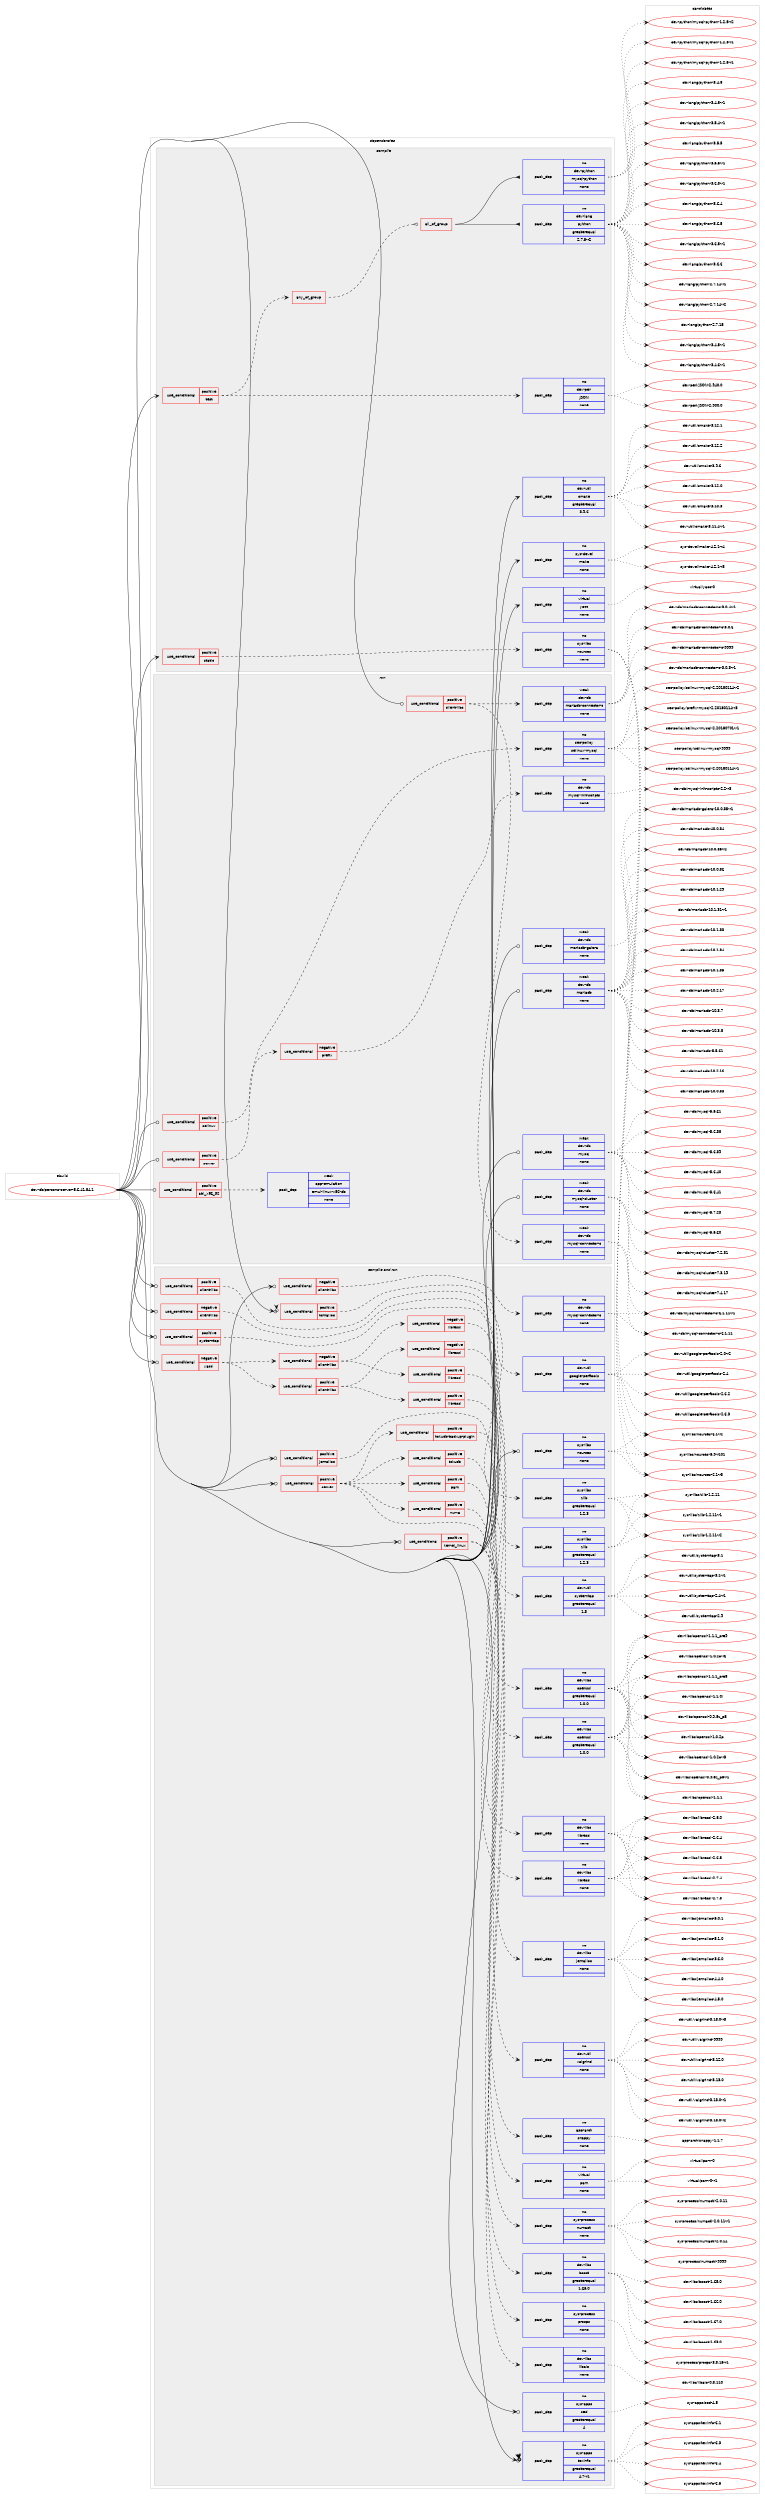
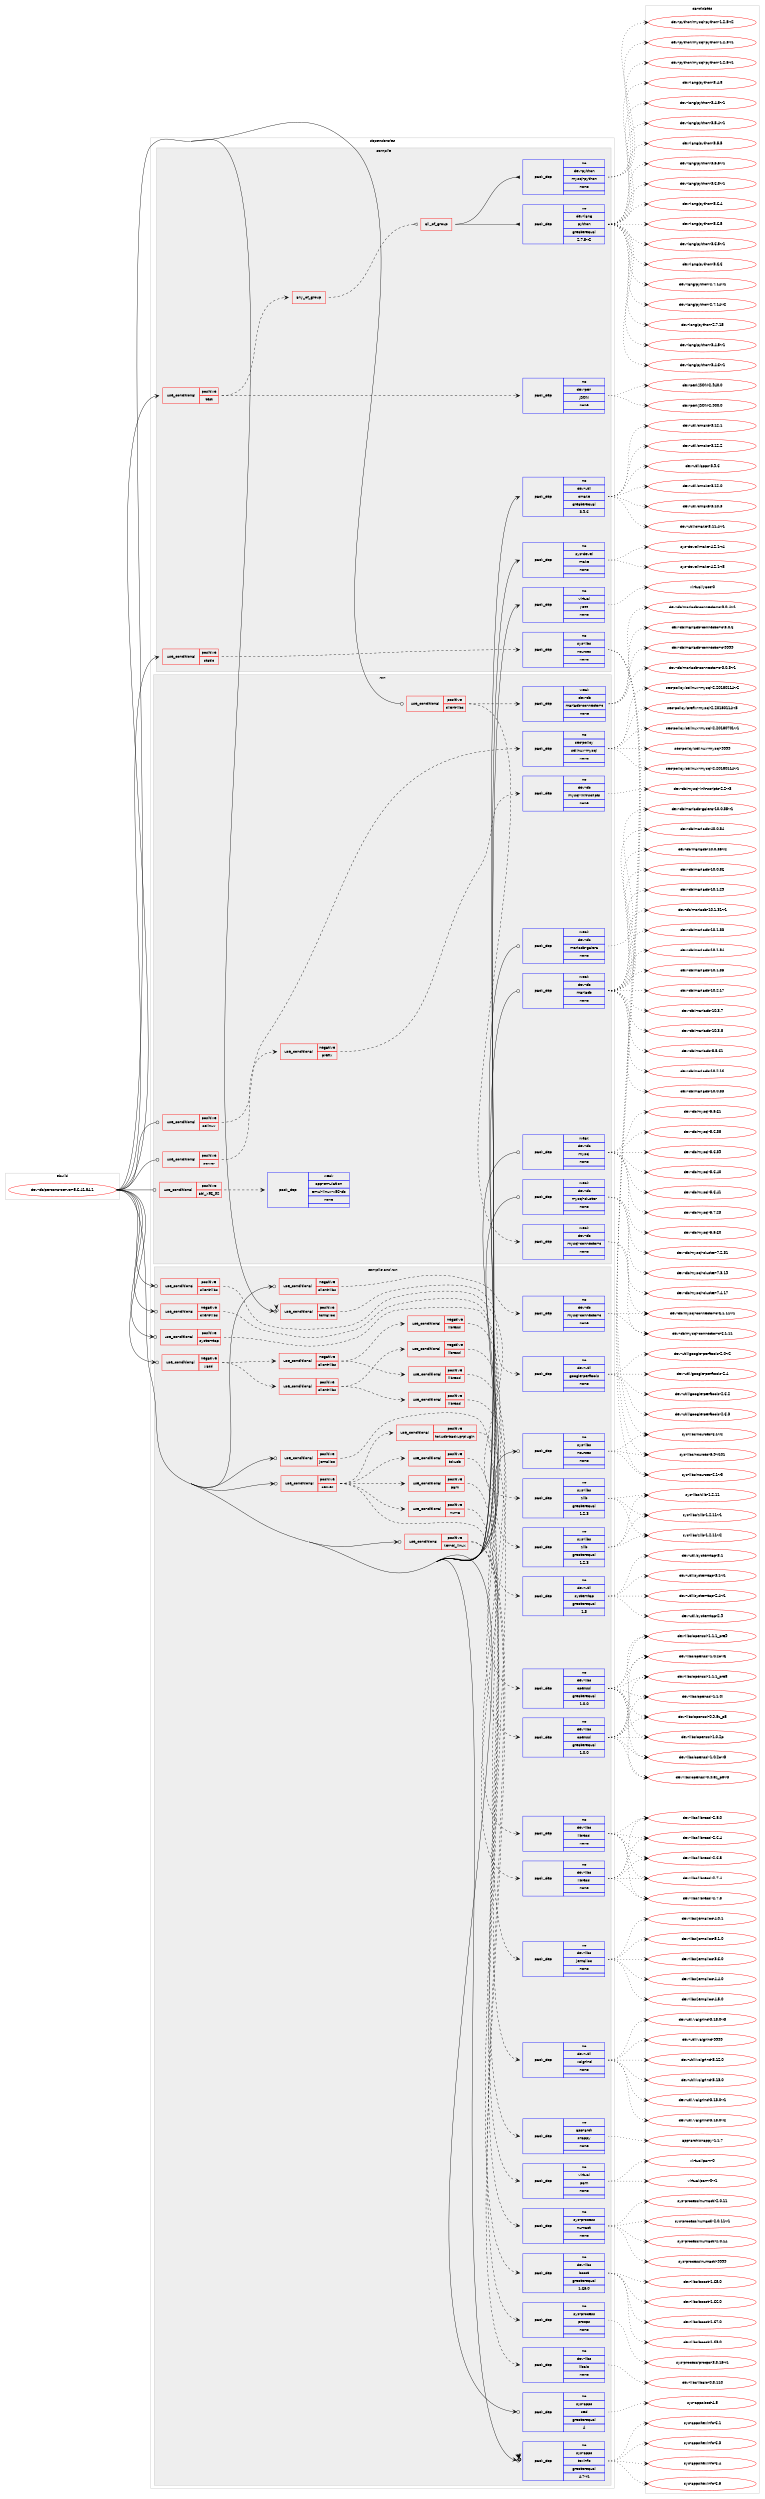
(702, 466) -> (702, 466)
(702, 1778) -> (702, 1778)
(702, 1798) -> none
(702, 1919) -> (702, 1919)
